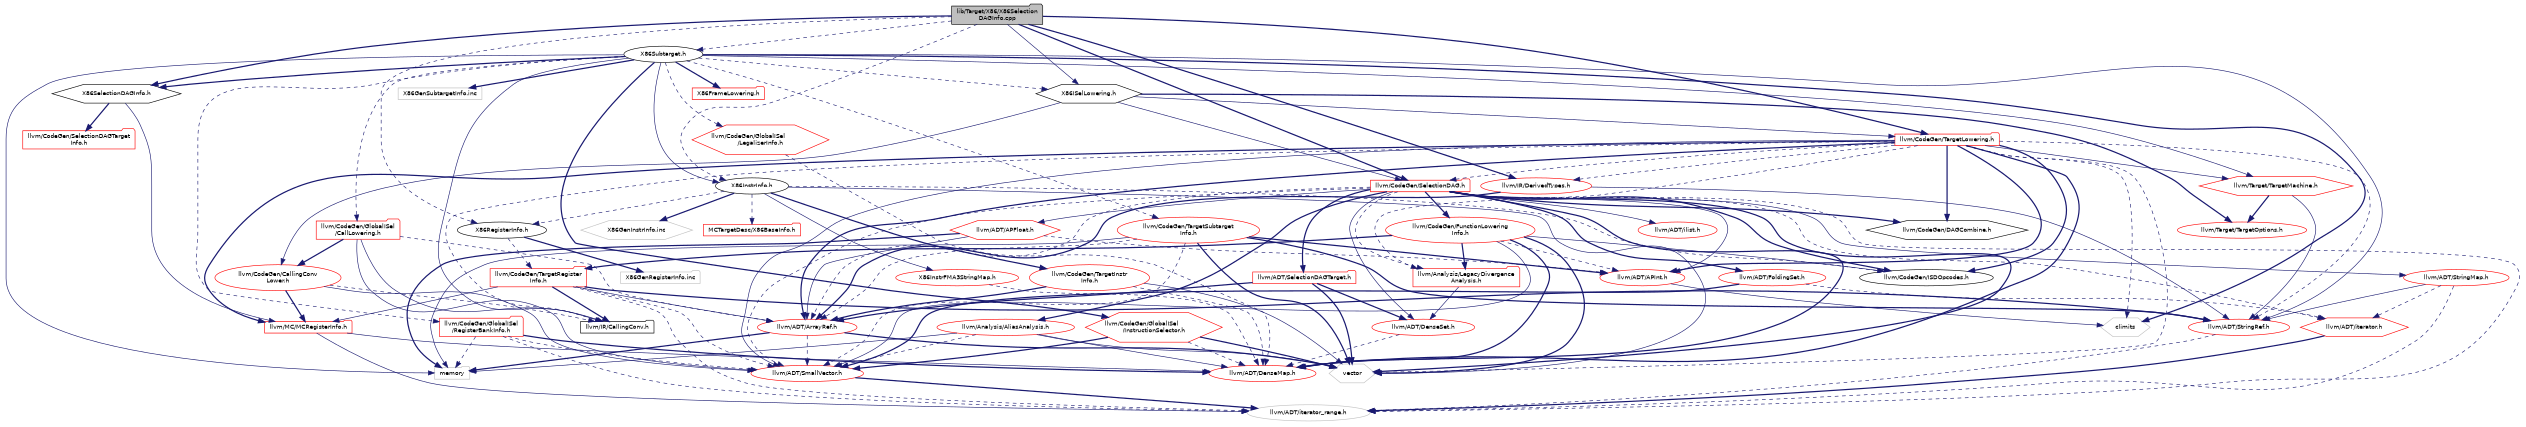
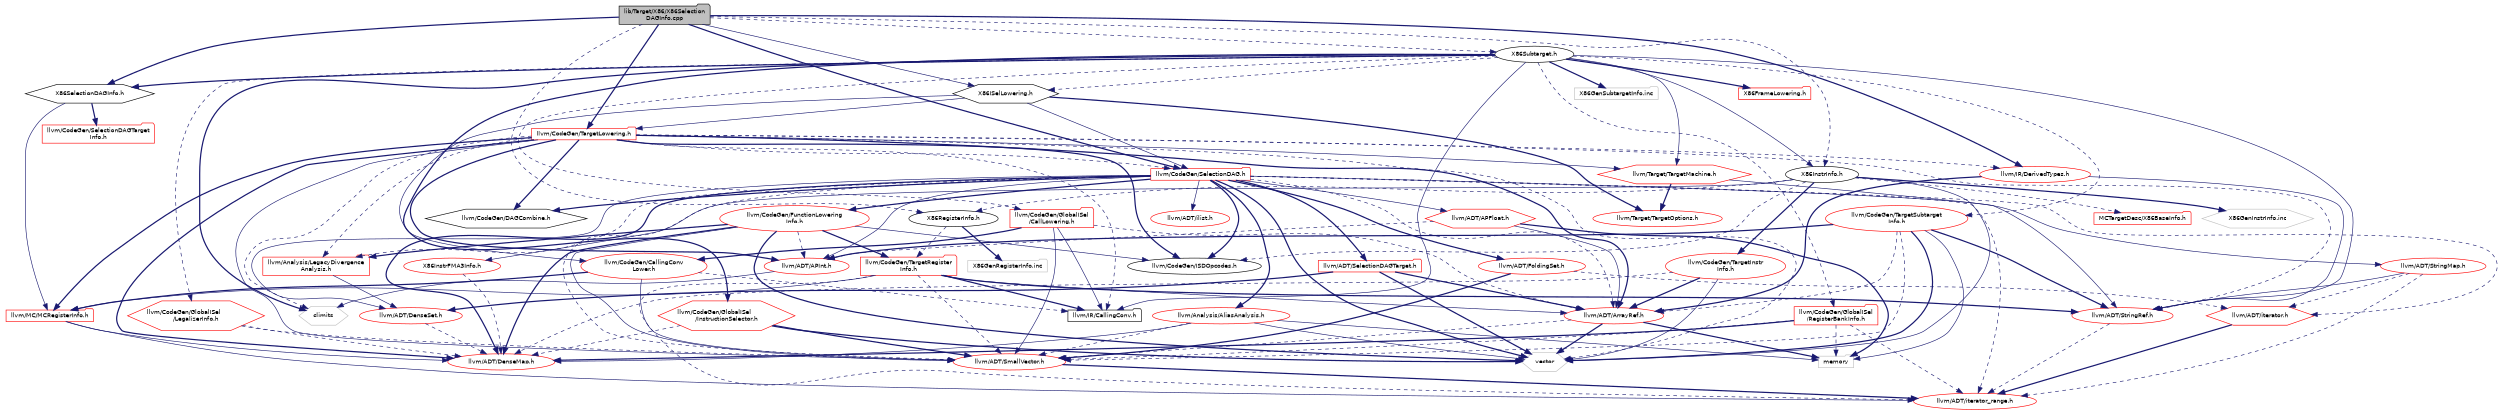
(14, 109) -> none
(957, 278) -> (452, 266)
none -> (594, 349)
(1309, 413) -> (1975, 401)
